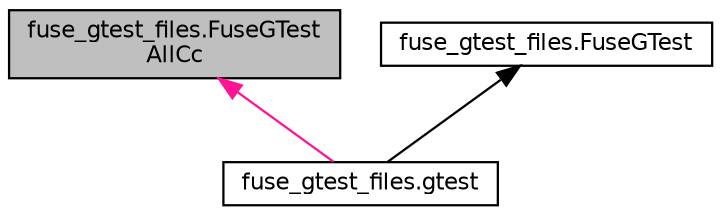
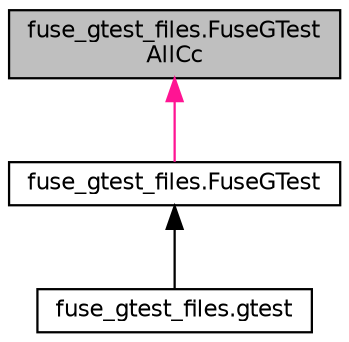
(285, 127) -> (175, 132)
